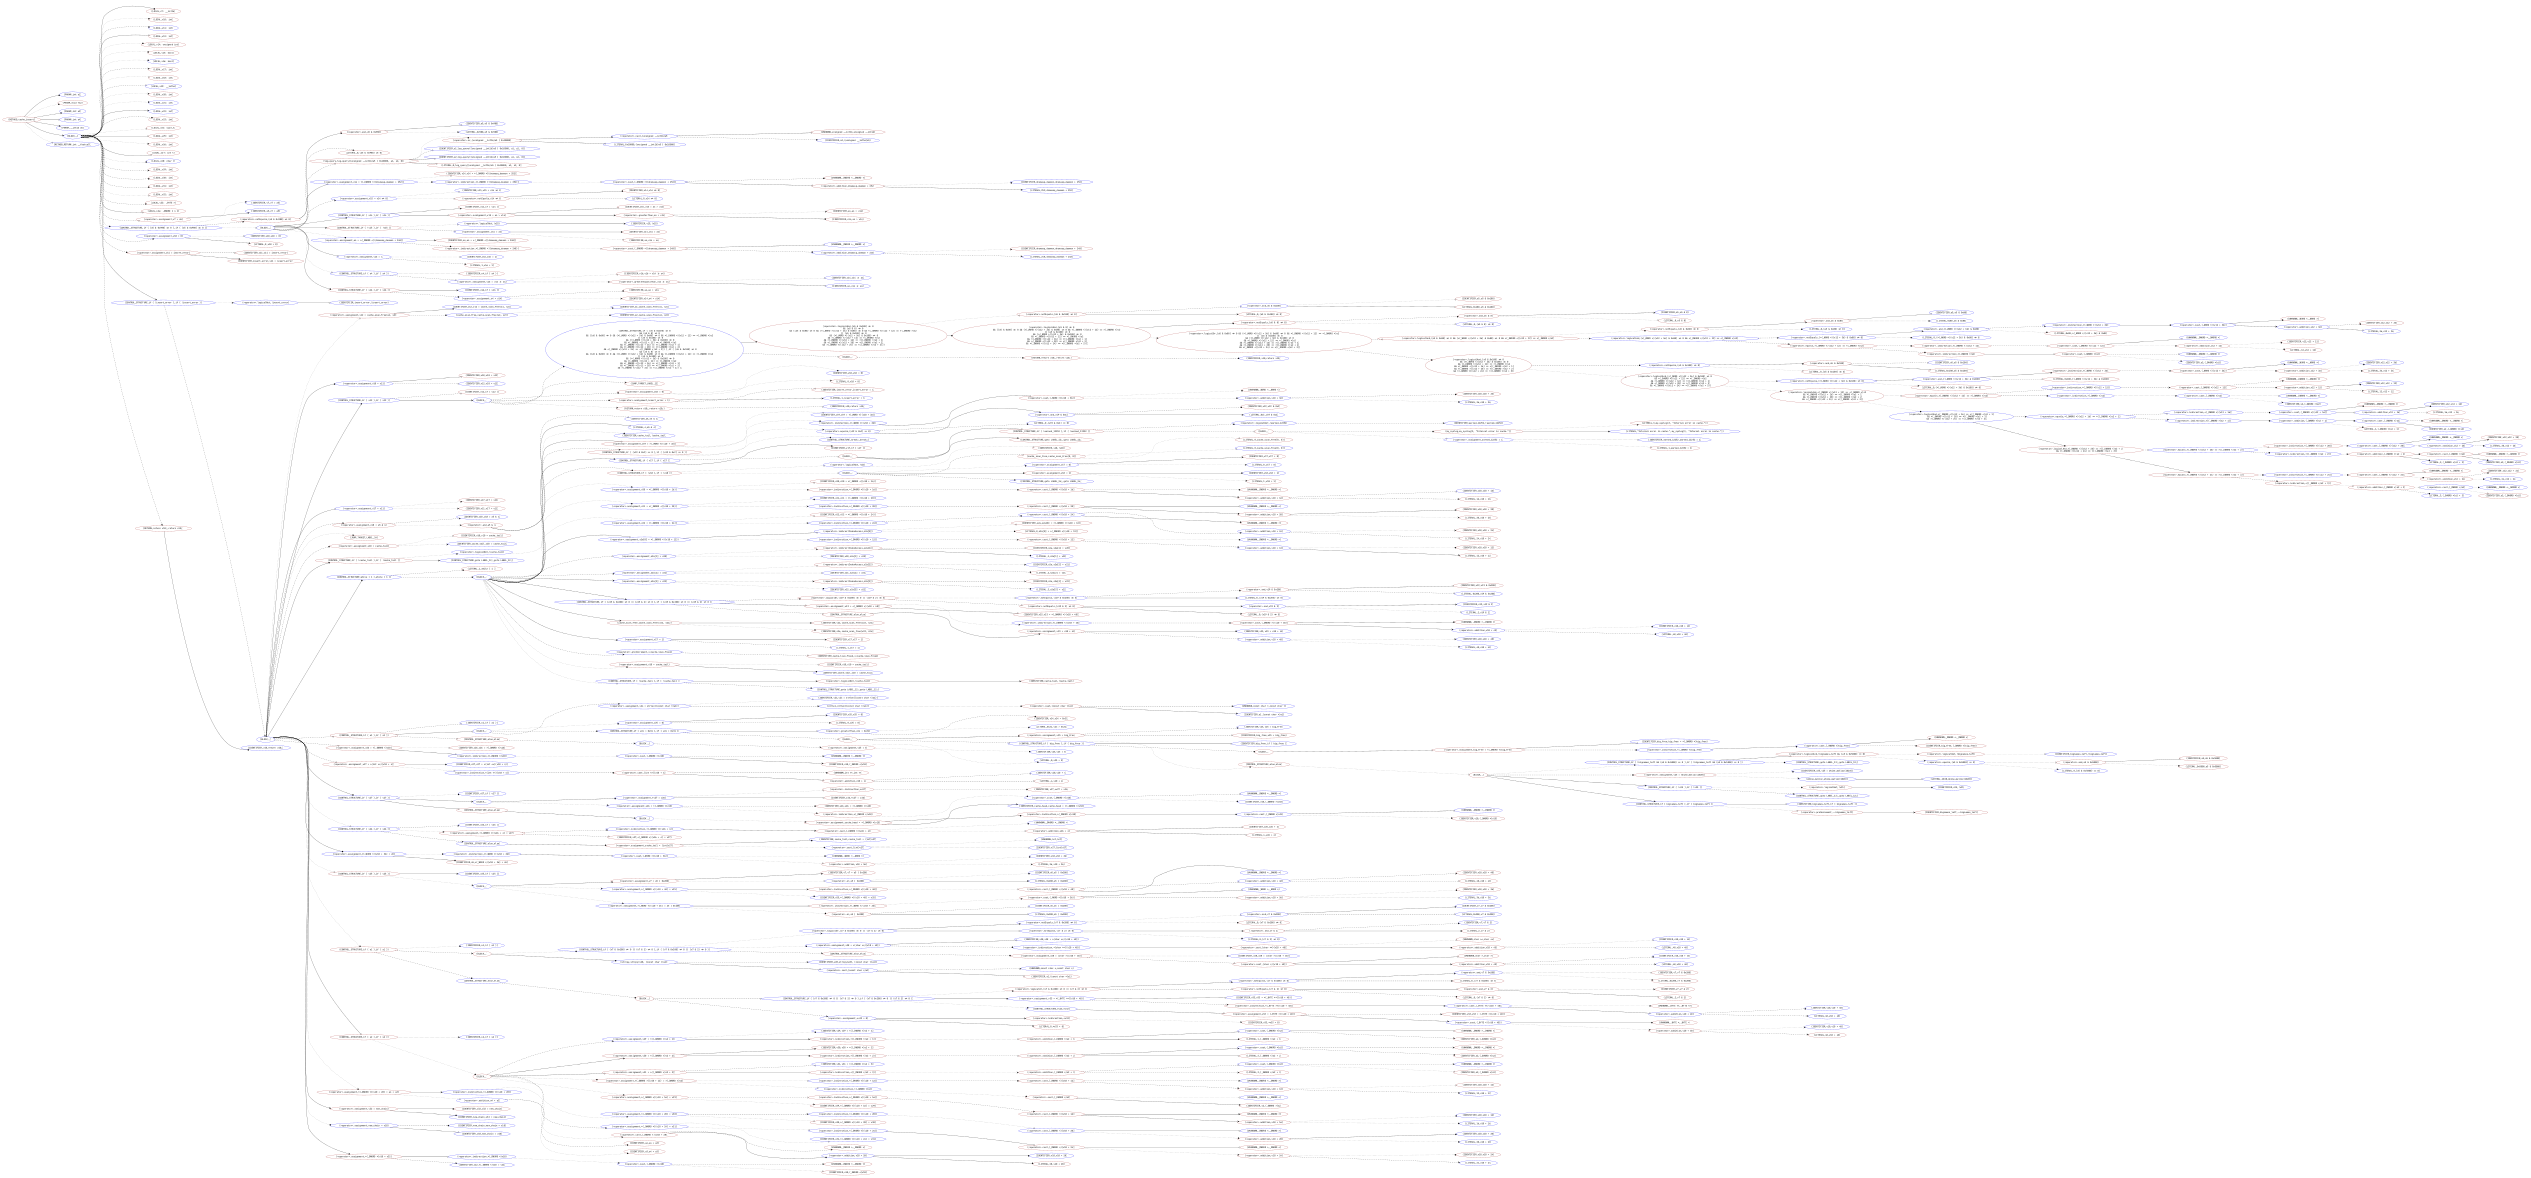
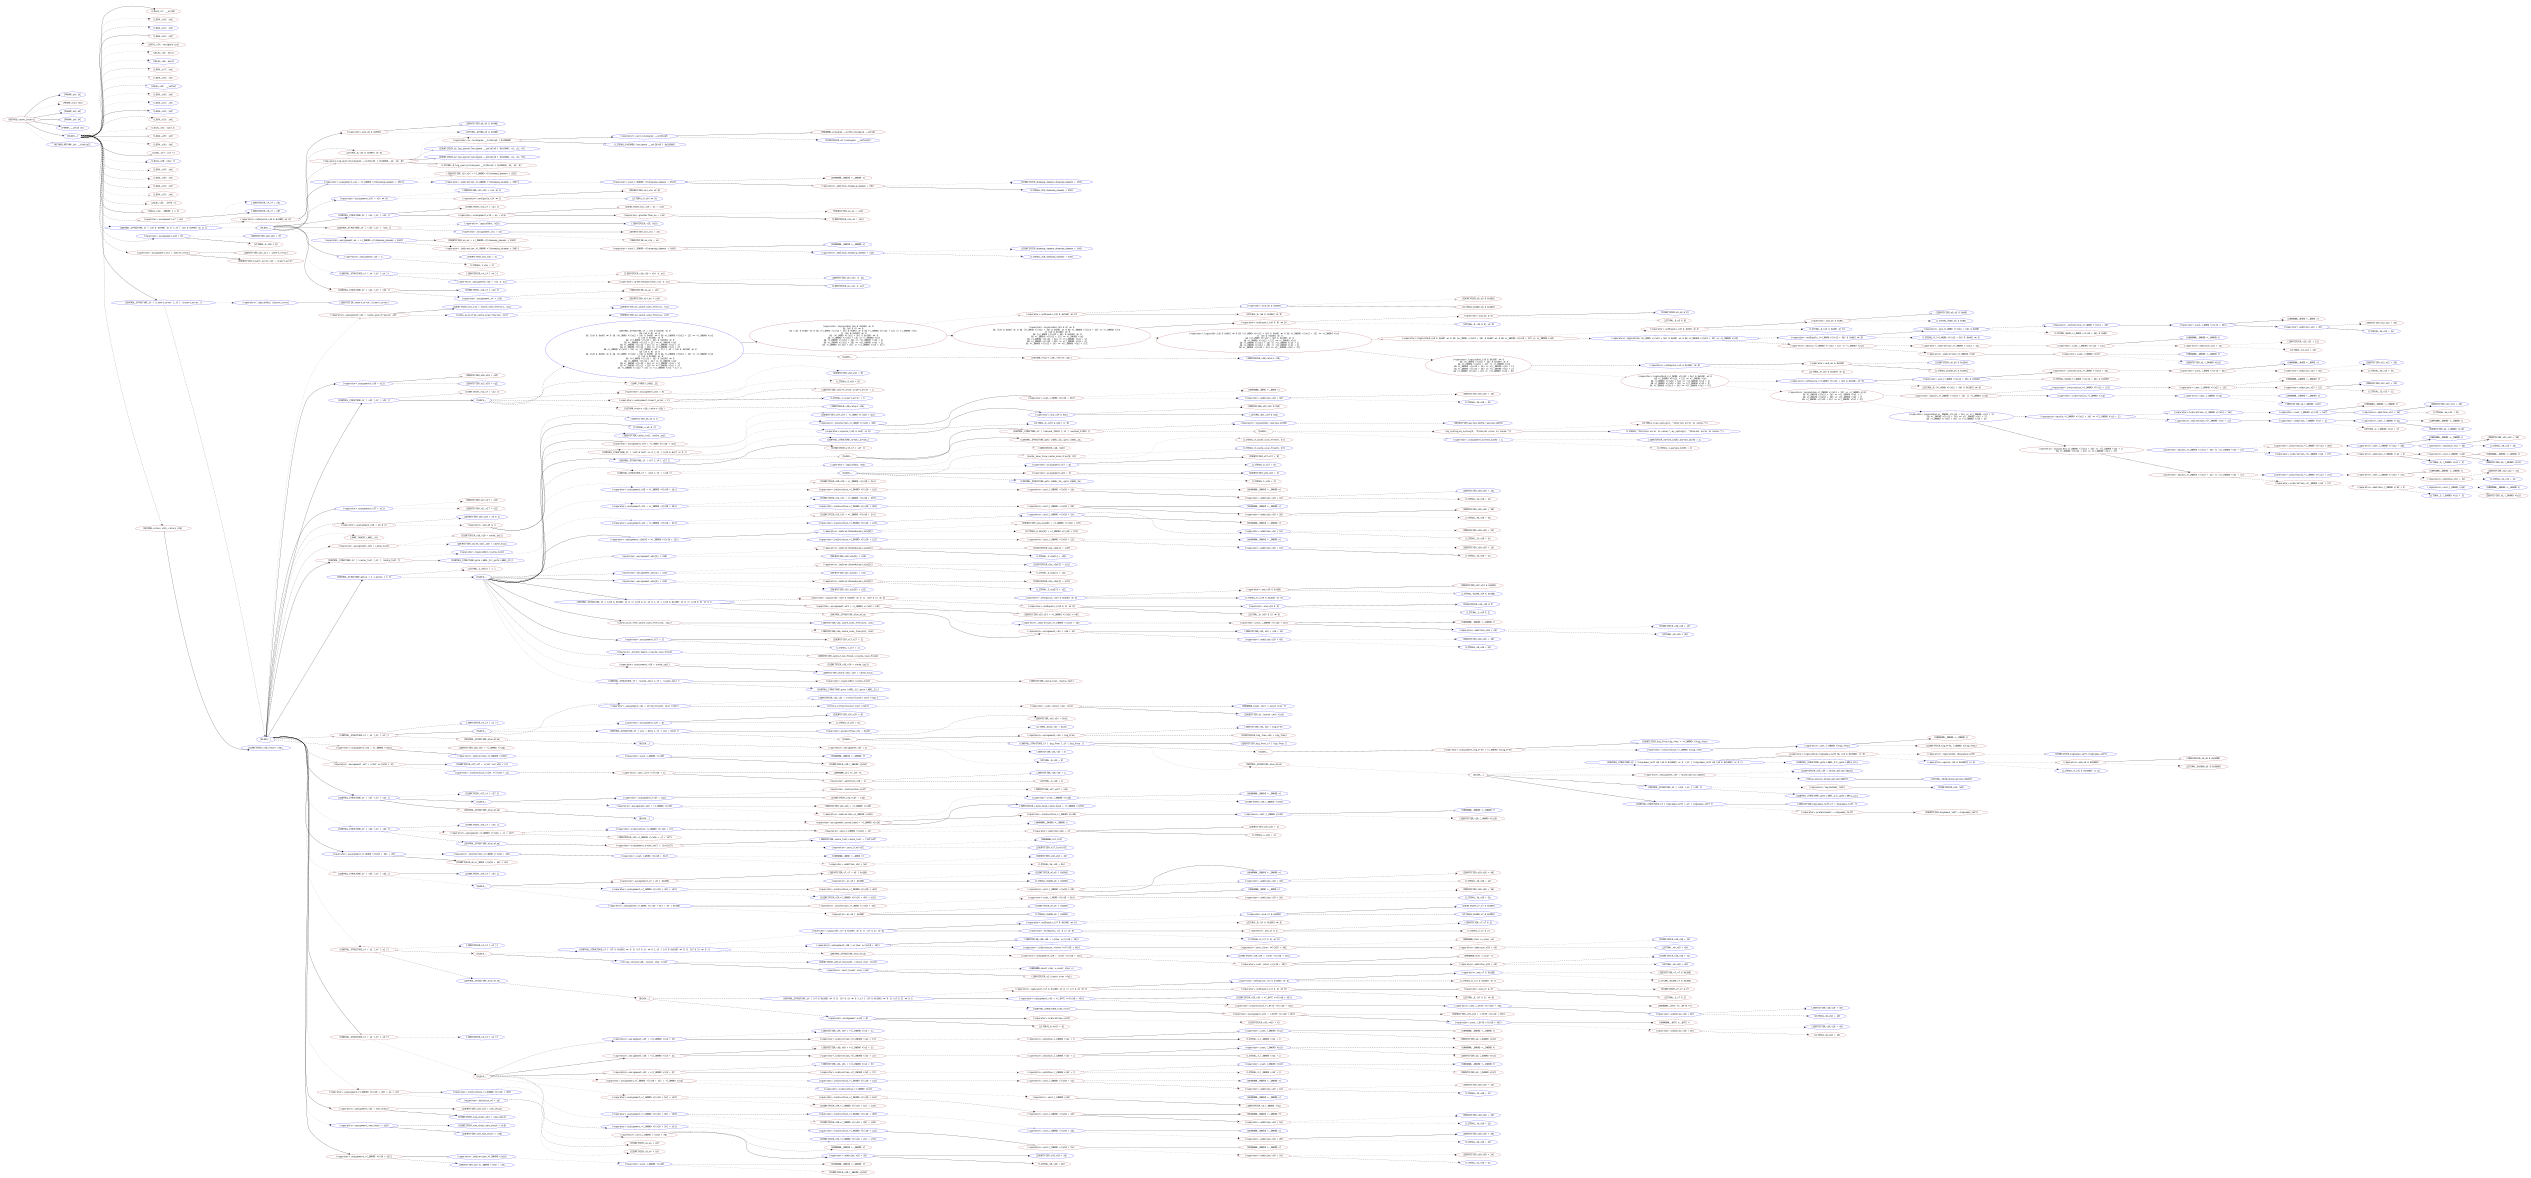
(1052, 249) -> (1052, 249)
(848, 623) -> (848, 623)
